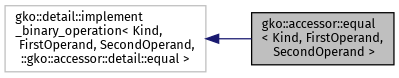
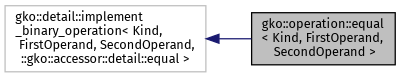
(323, 39) -> (323, 39)
